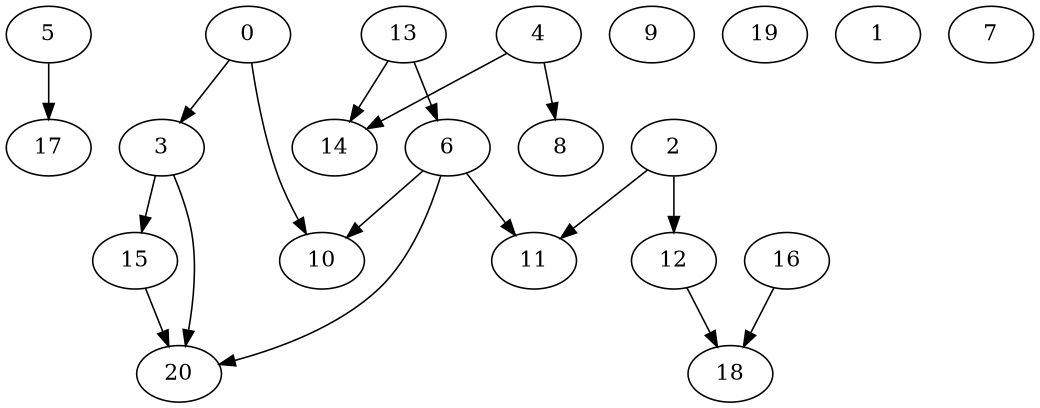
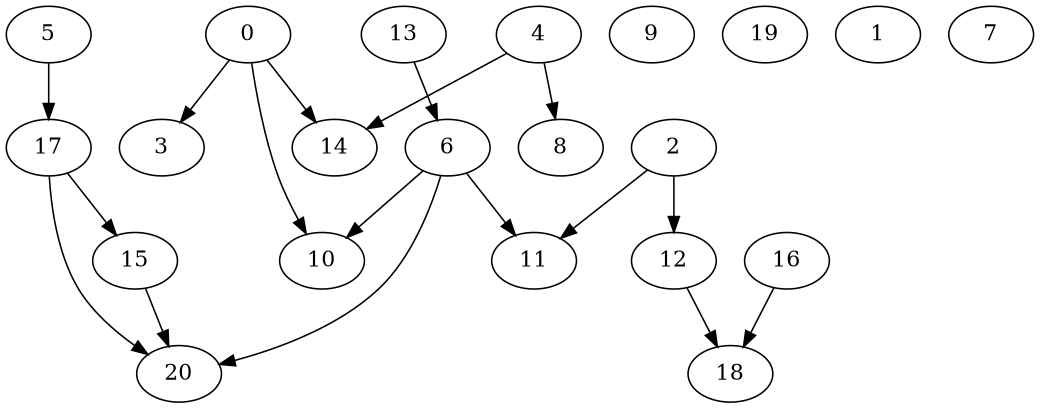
(373, 84) -> (287, 85)
(150, 196) -> (87, 198)
(194, 251) -> (70, 272)
